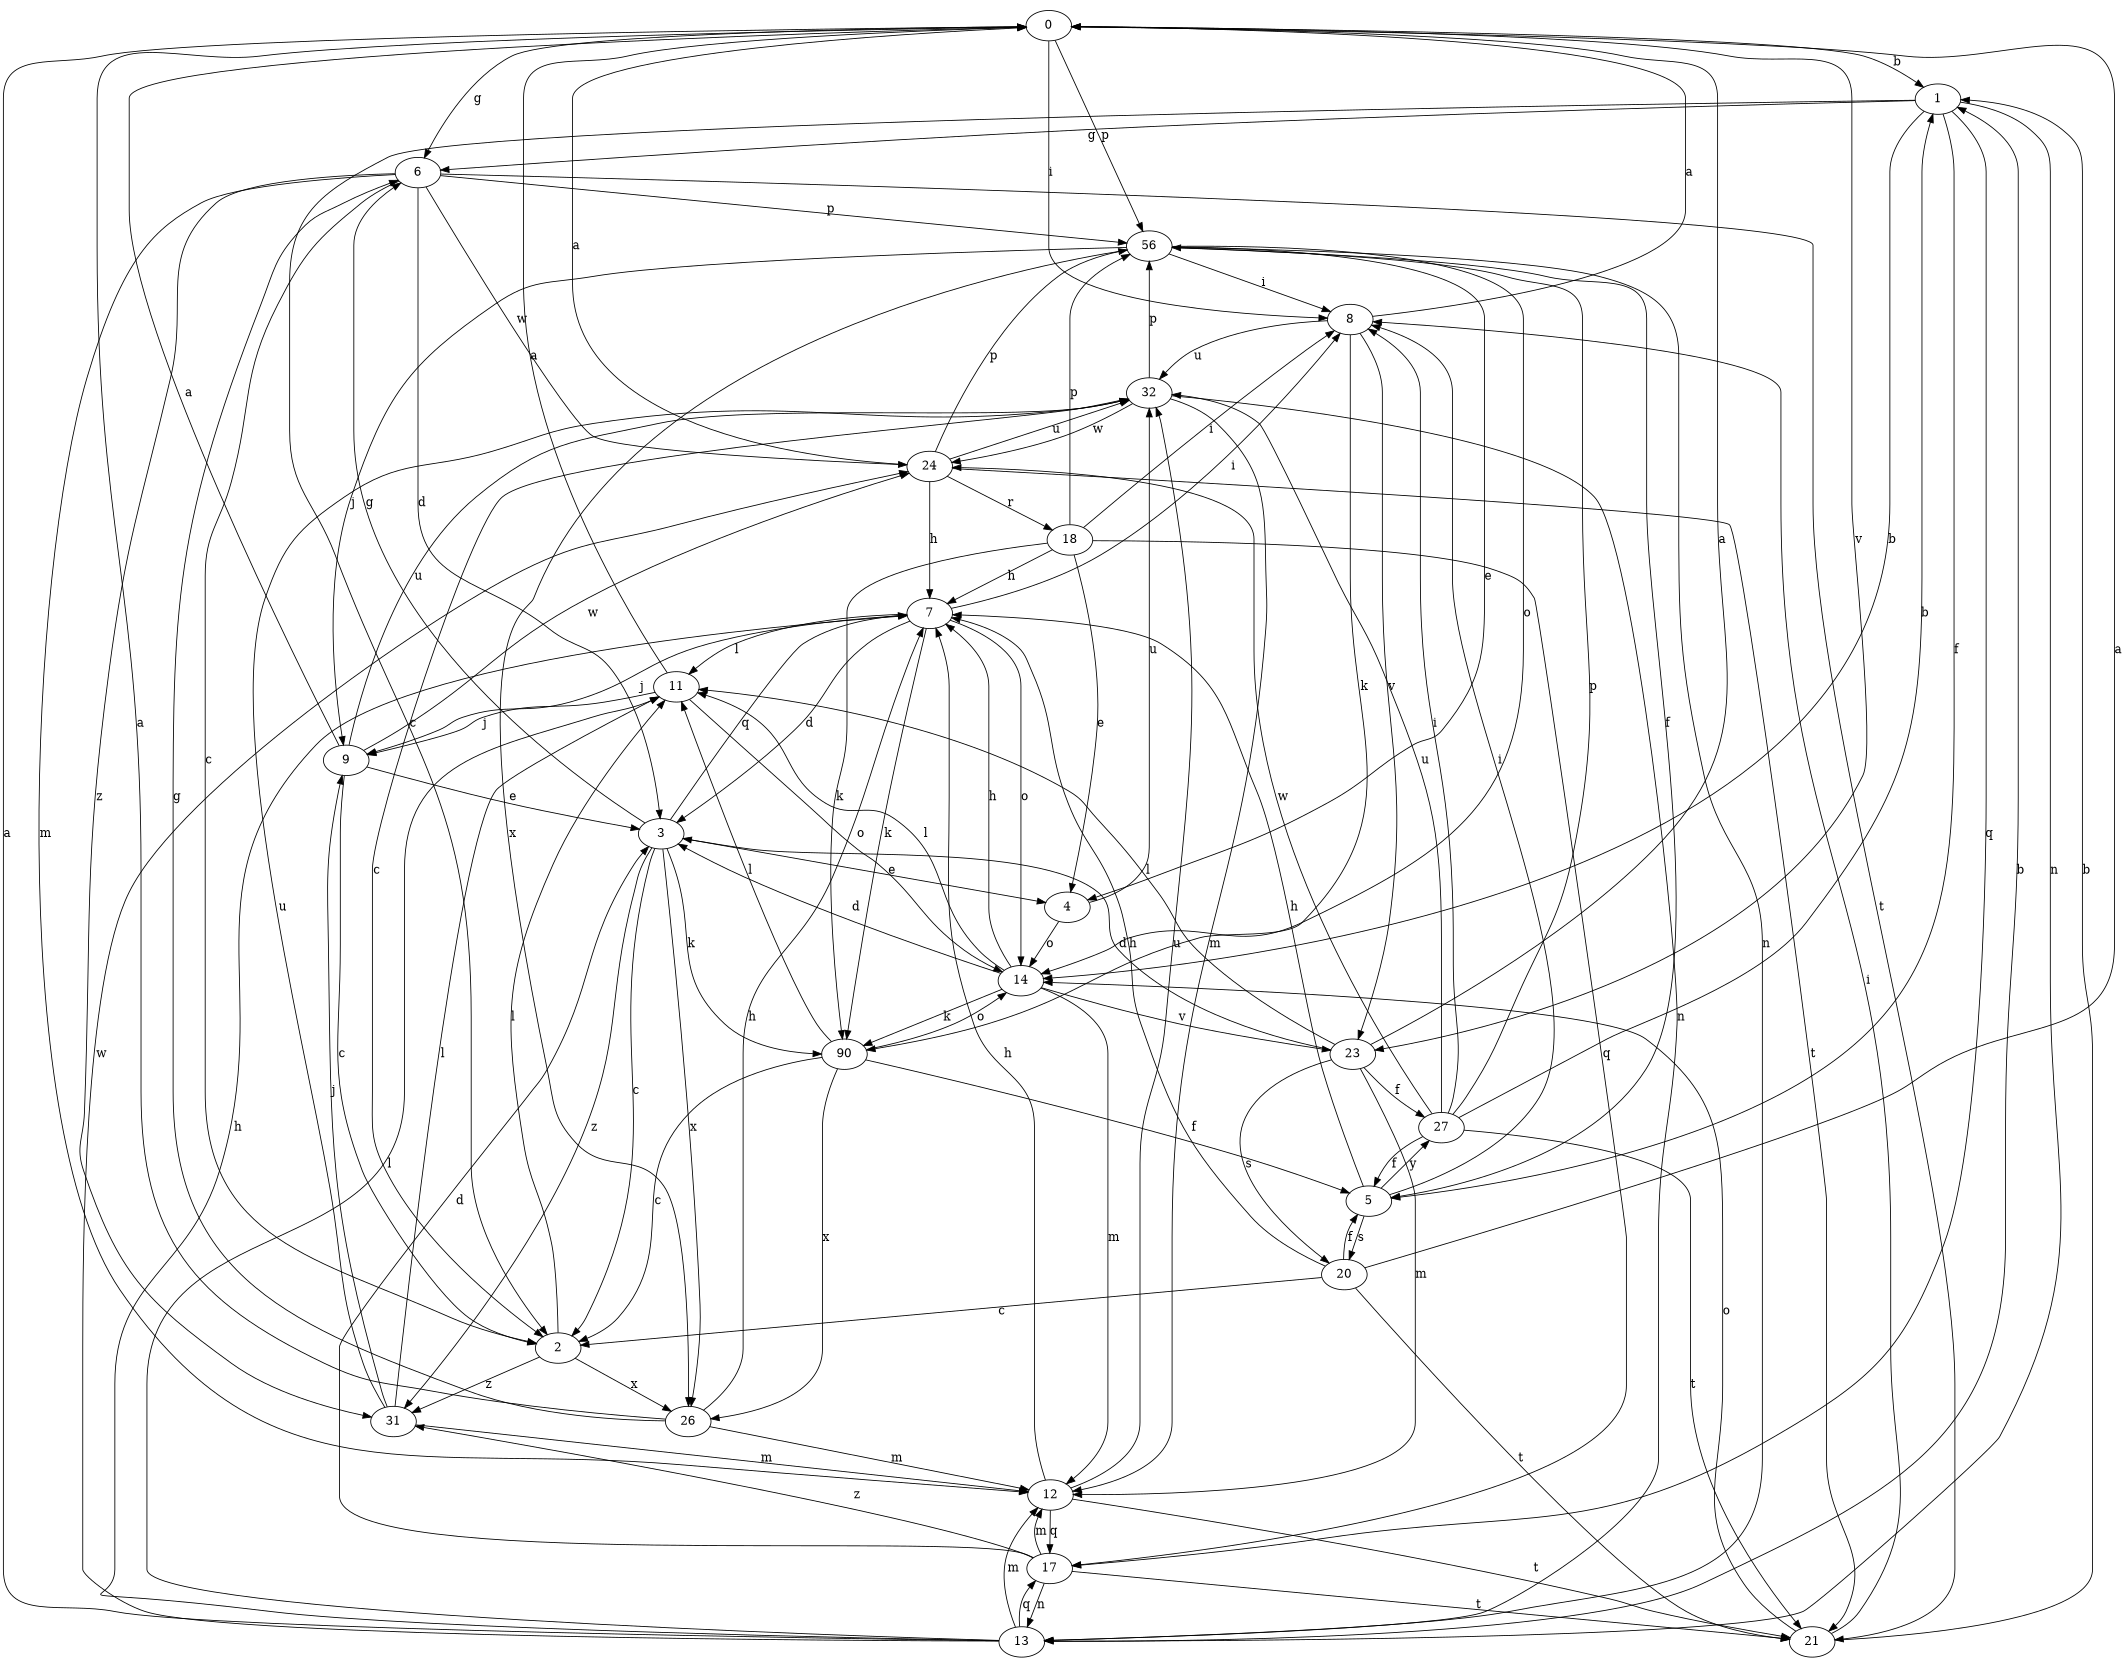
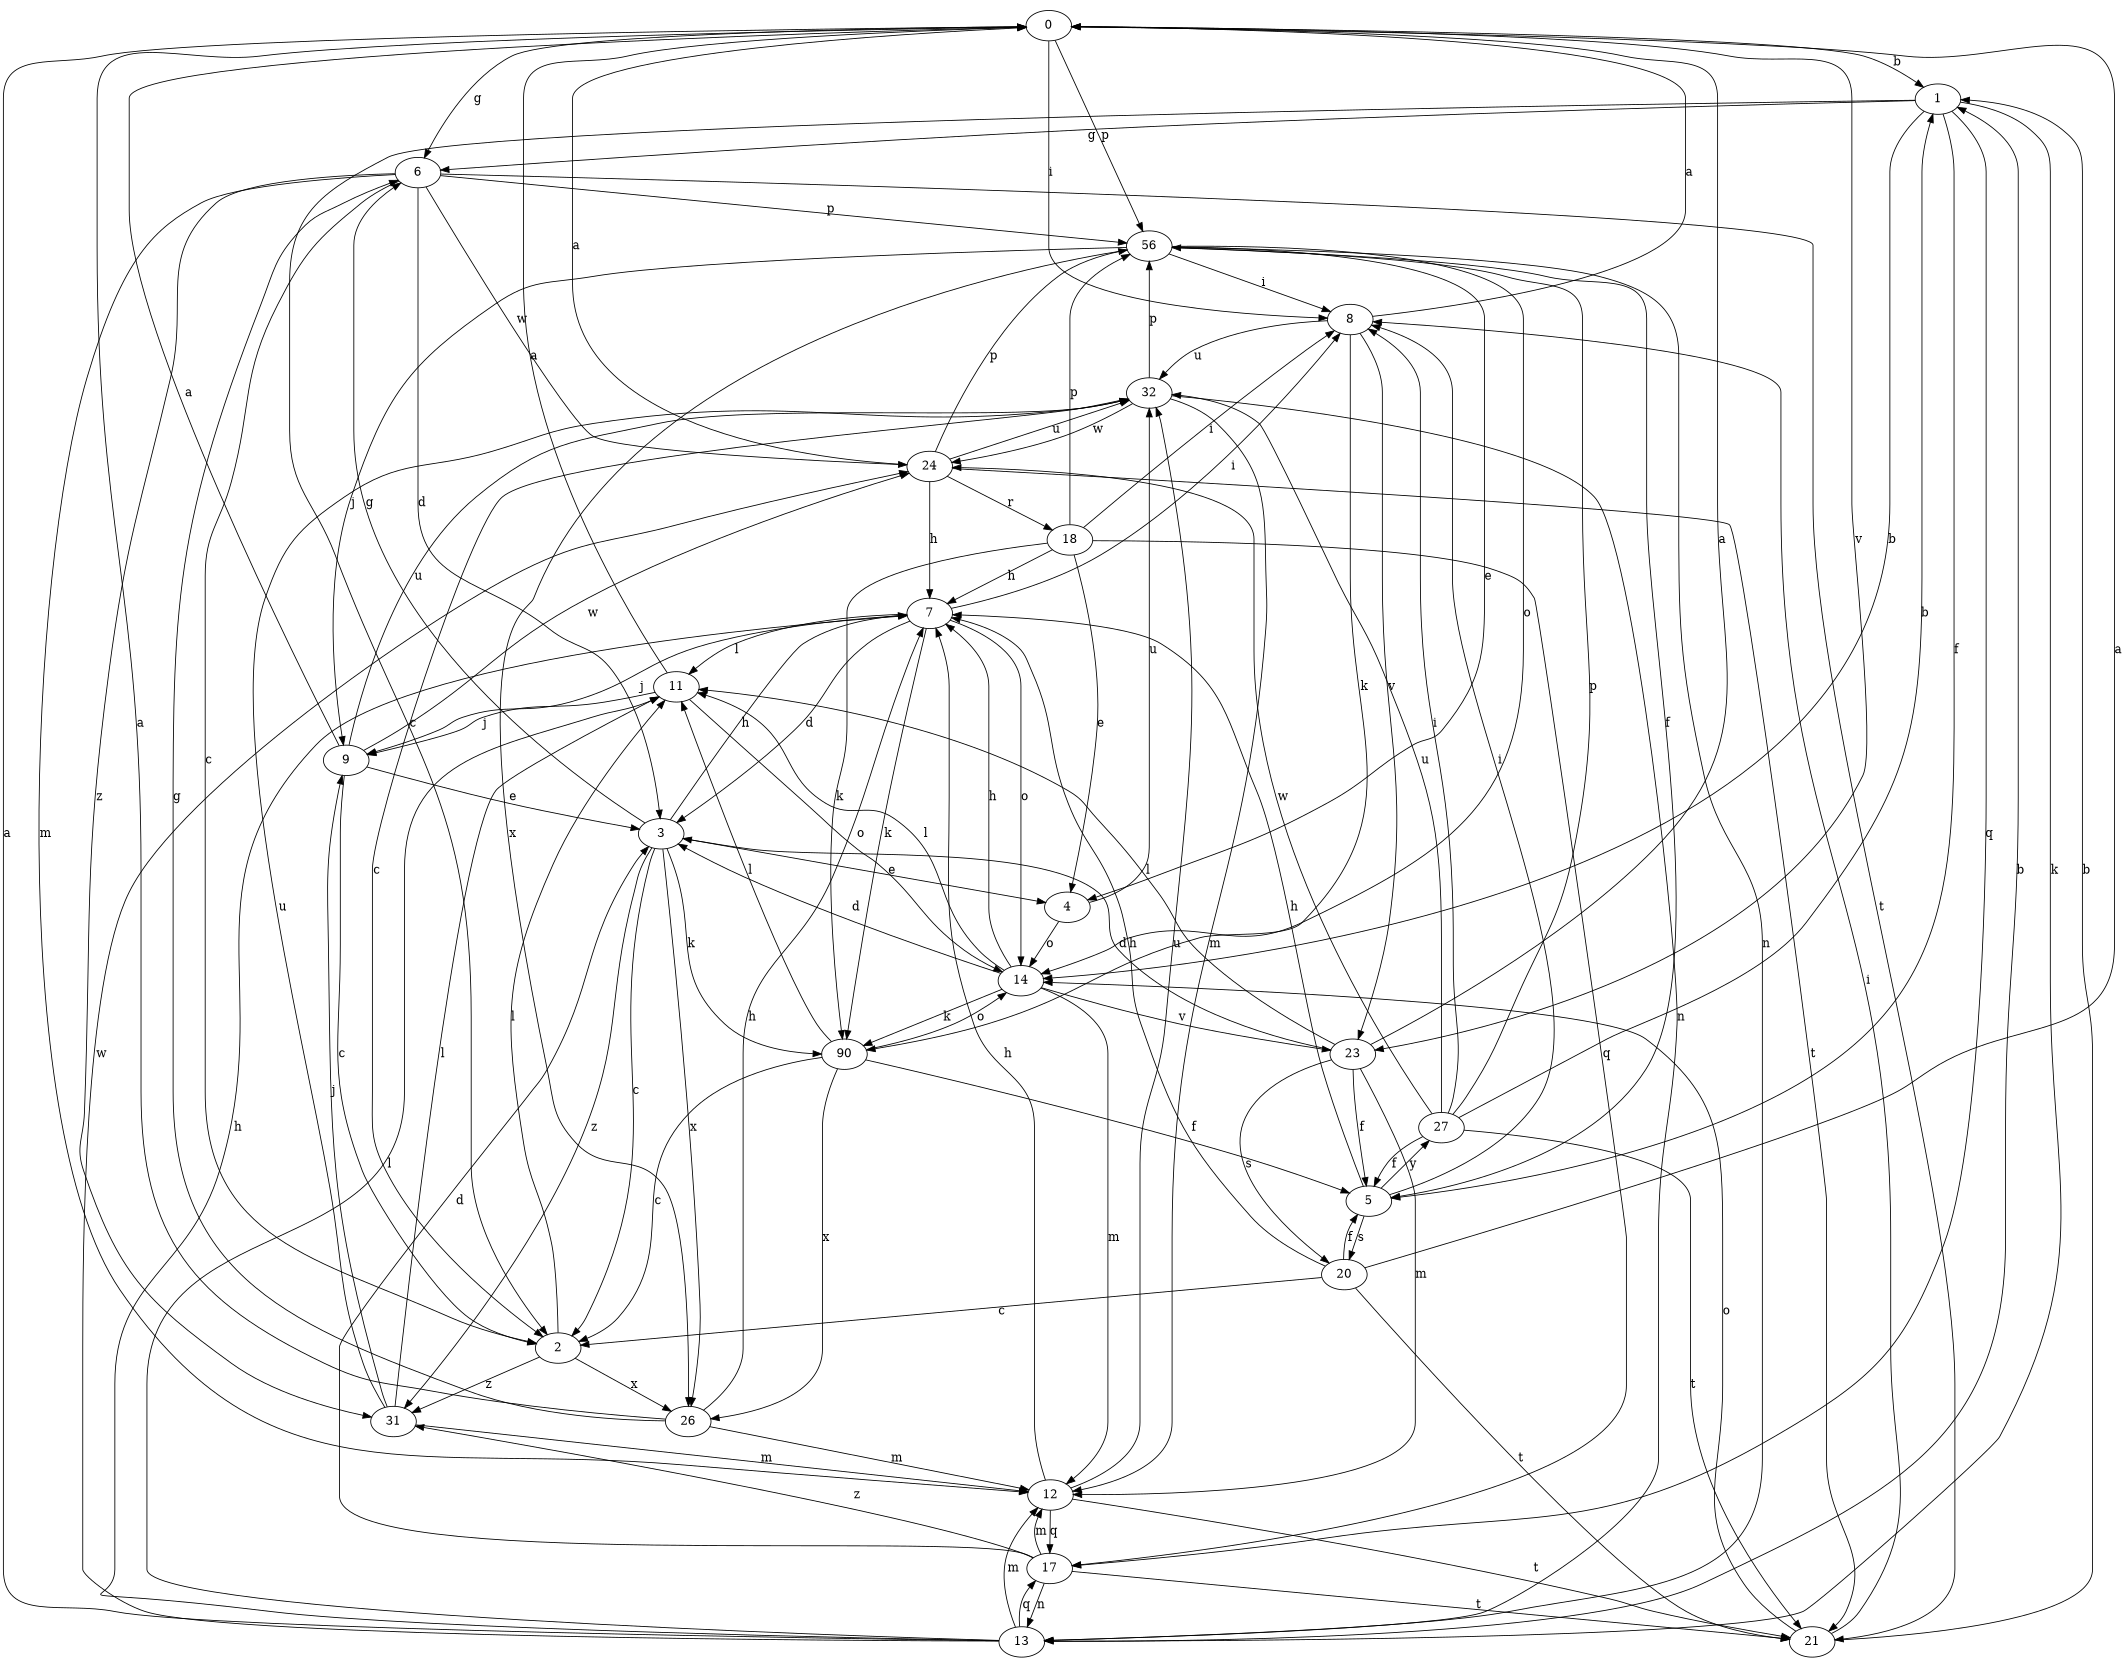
(746, 724) -> (746, 724)
(2055, 871) -> (2055, 871)
(1389, 1092) -> (1357, 1124)
